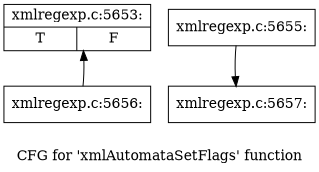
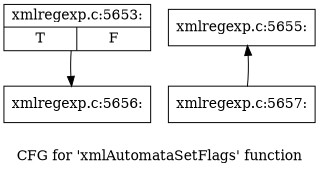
(235, 61) -> (248, 71)
(84, 73) -> (71, 64)
